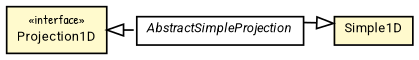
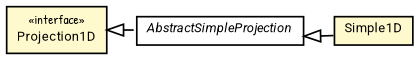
(310, 23) -> (327, 36)
